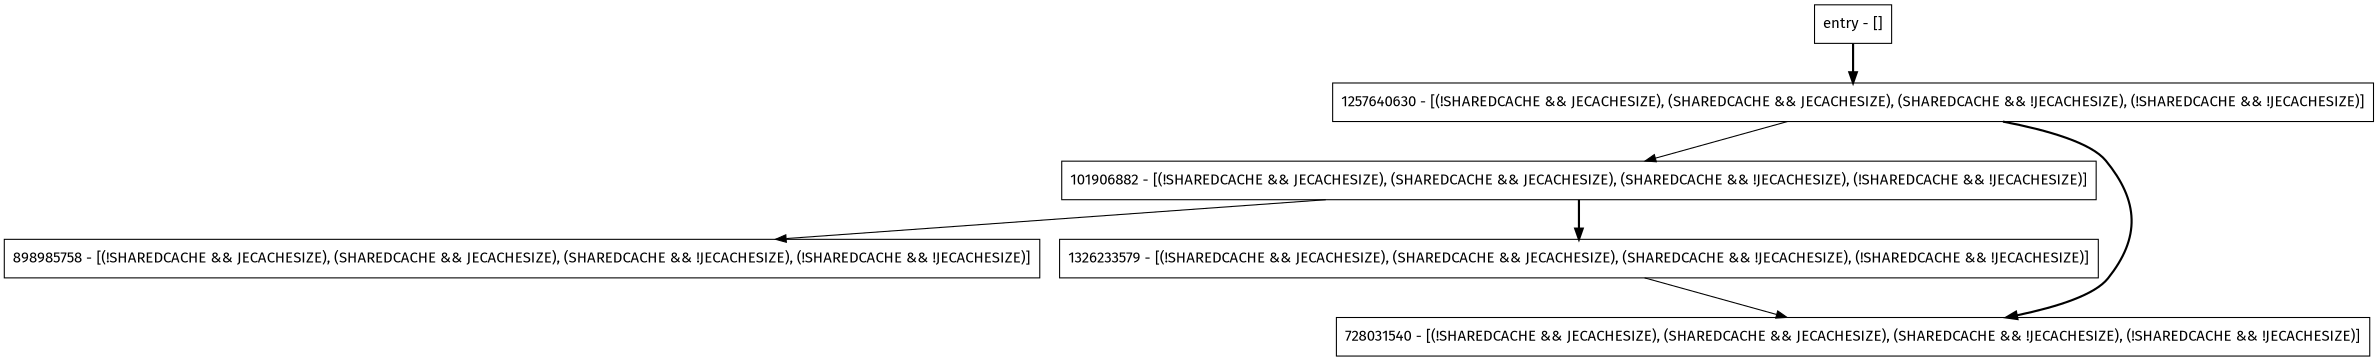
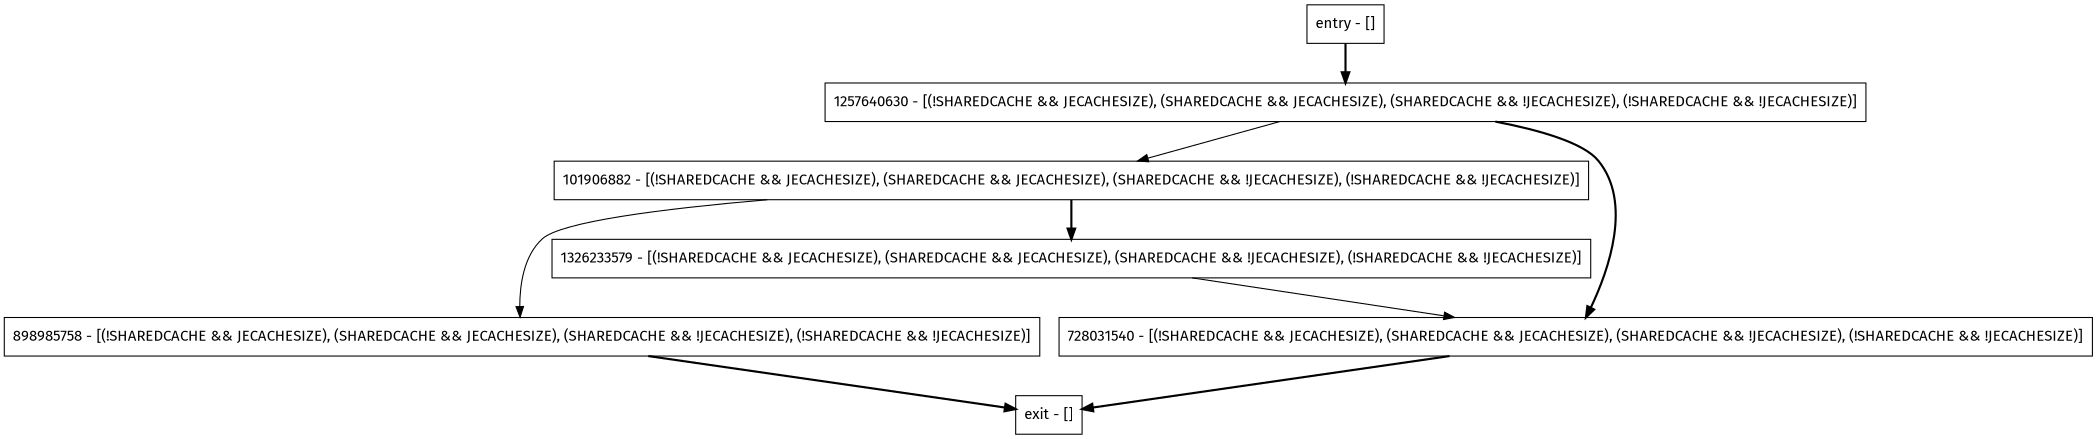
none -> (1049, 415)
